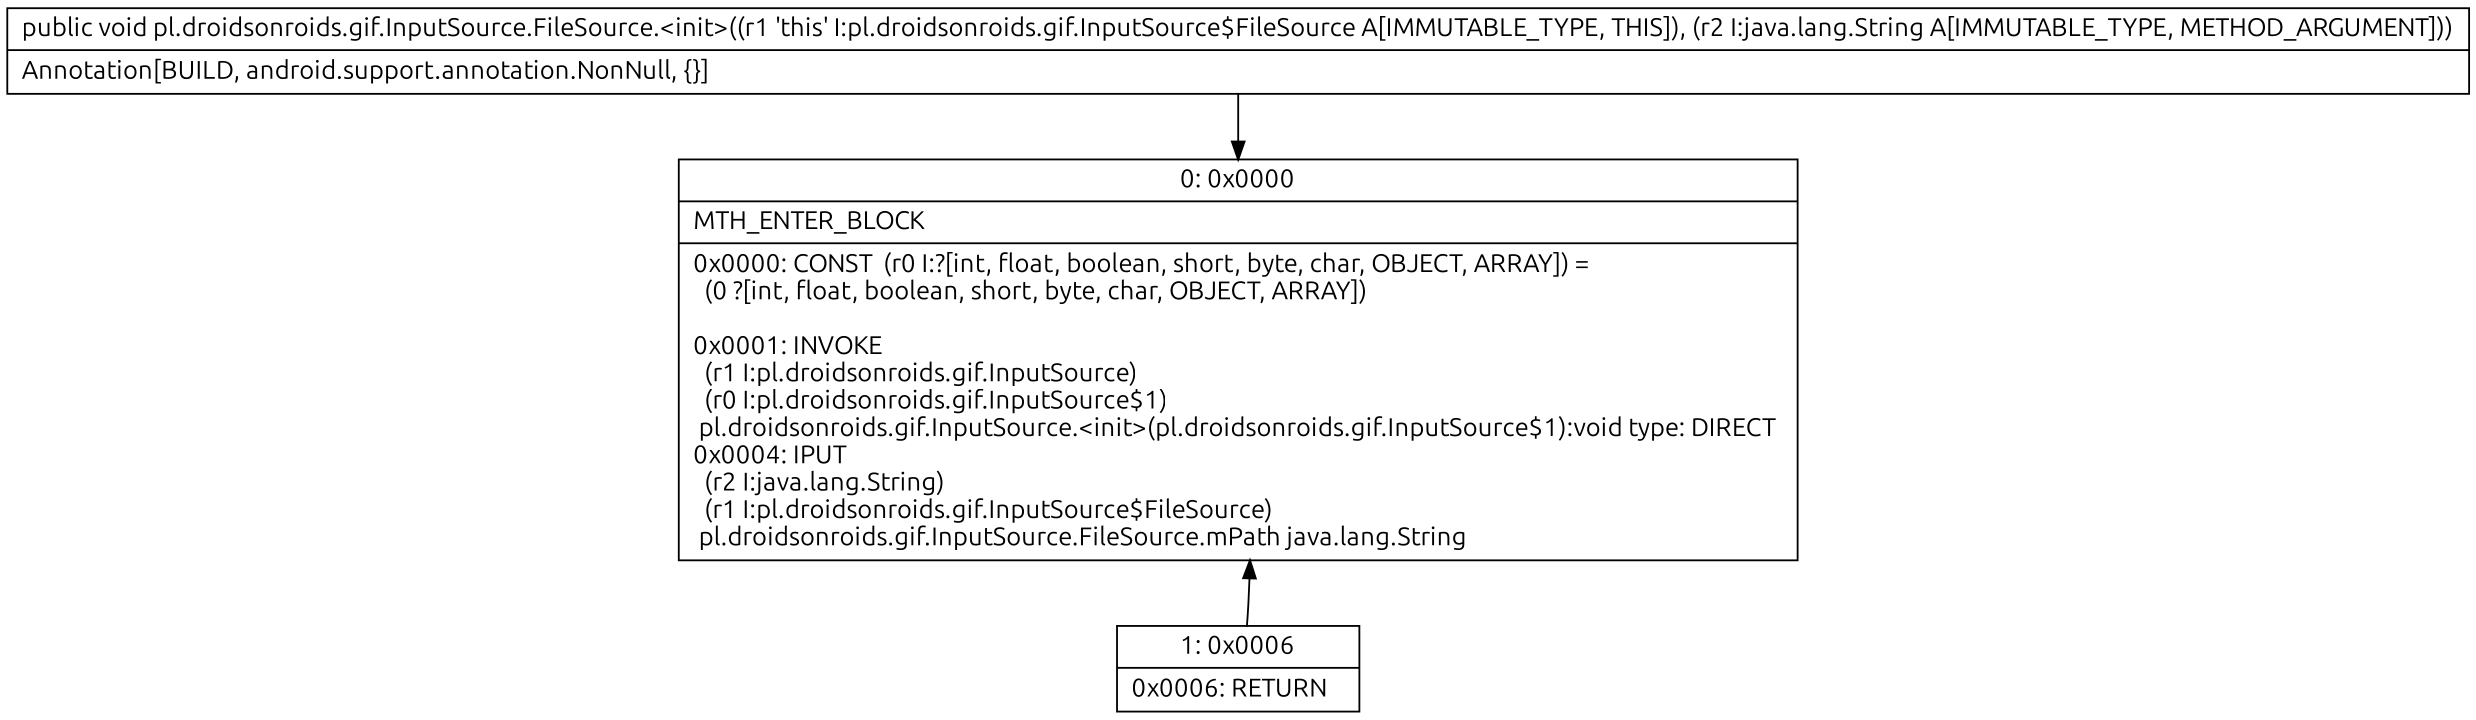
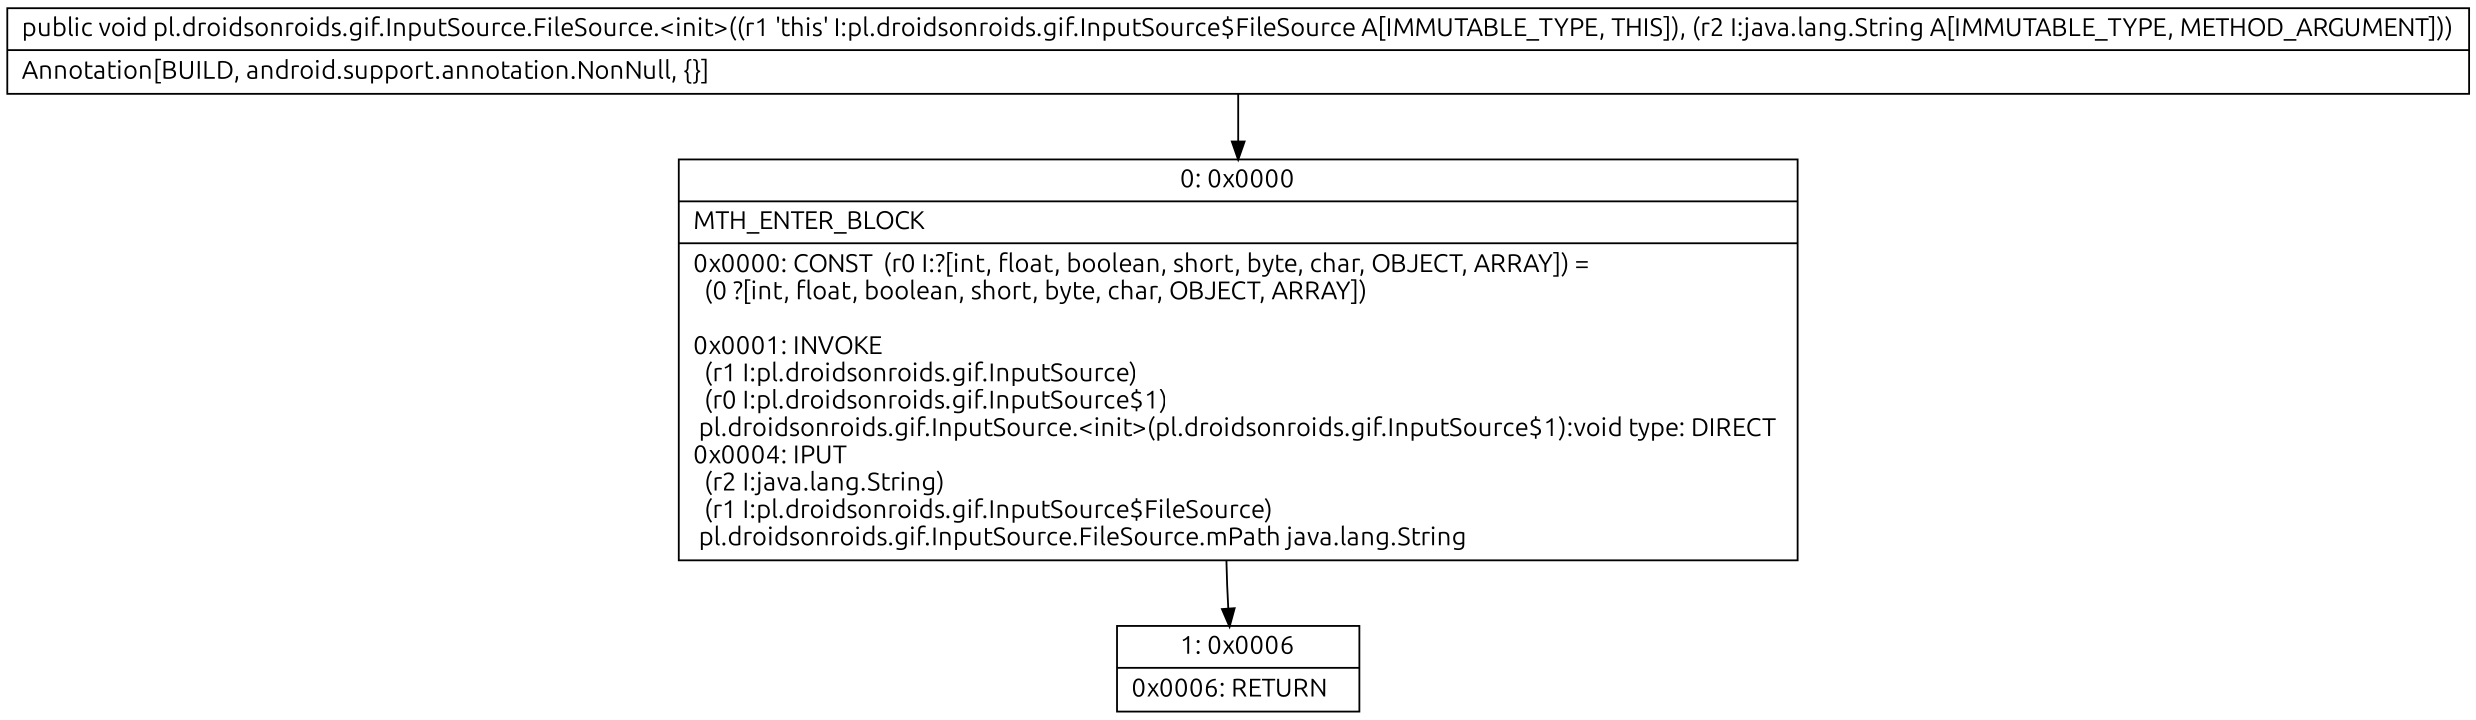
(1248, 603) -> (1227, 584)
